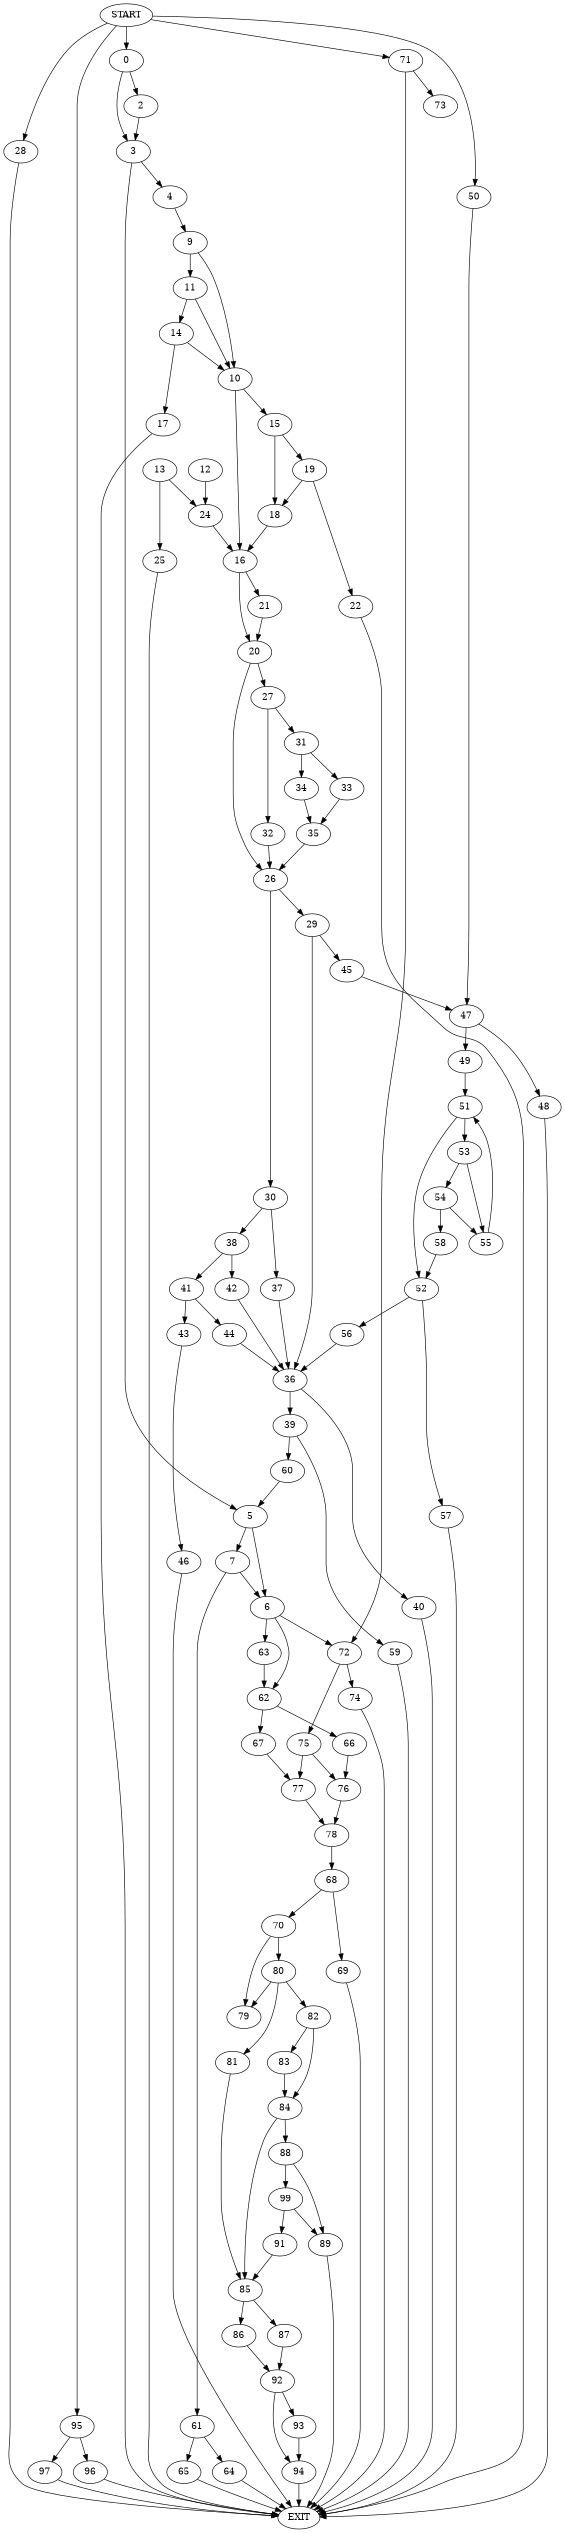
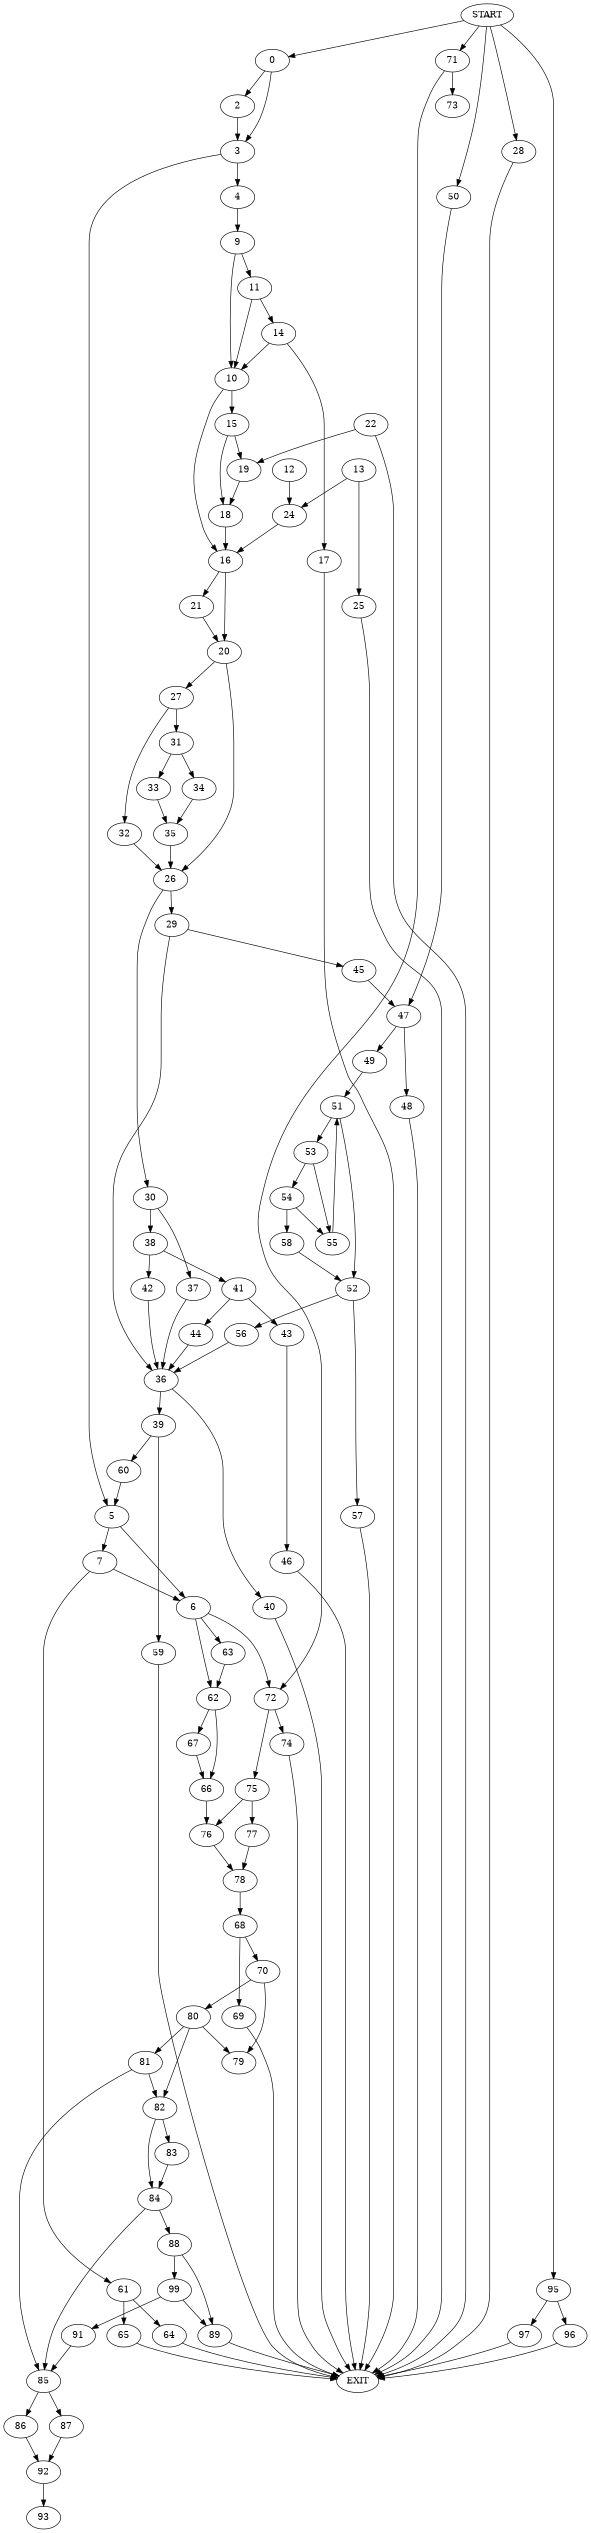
(332, 535) -> (309, 444)
(276, 1764) -> (199, 1764)
none -> (152, 2082)
(299, 2472) -> none
